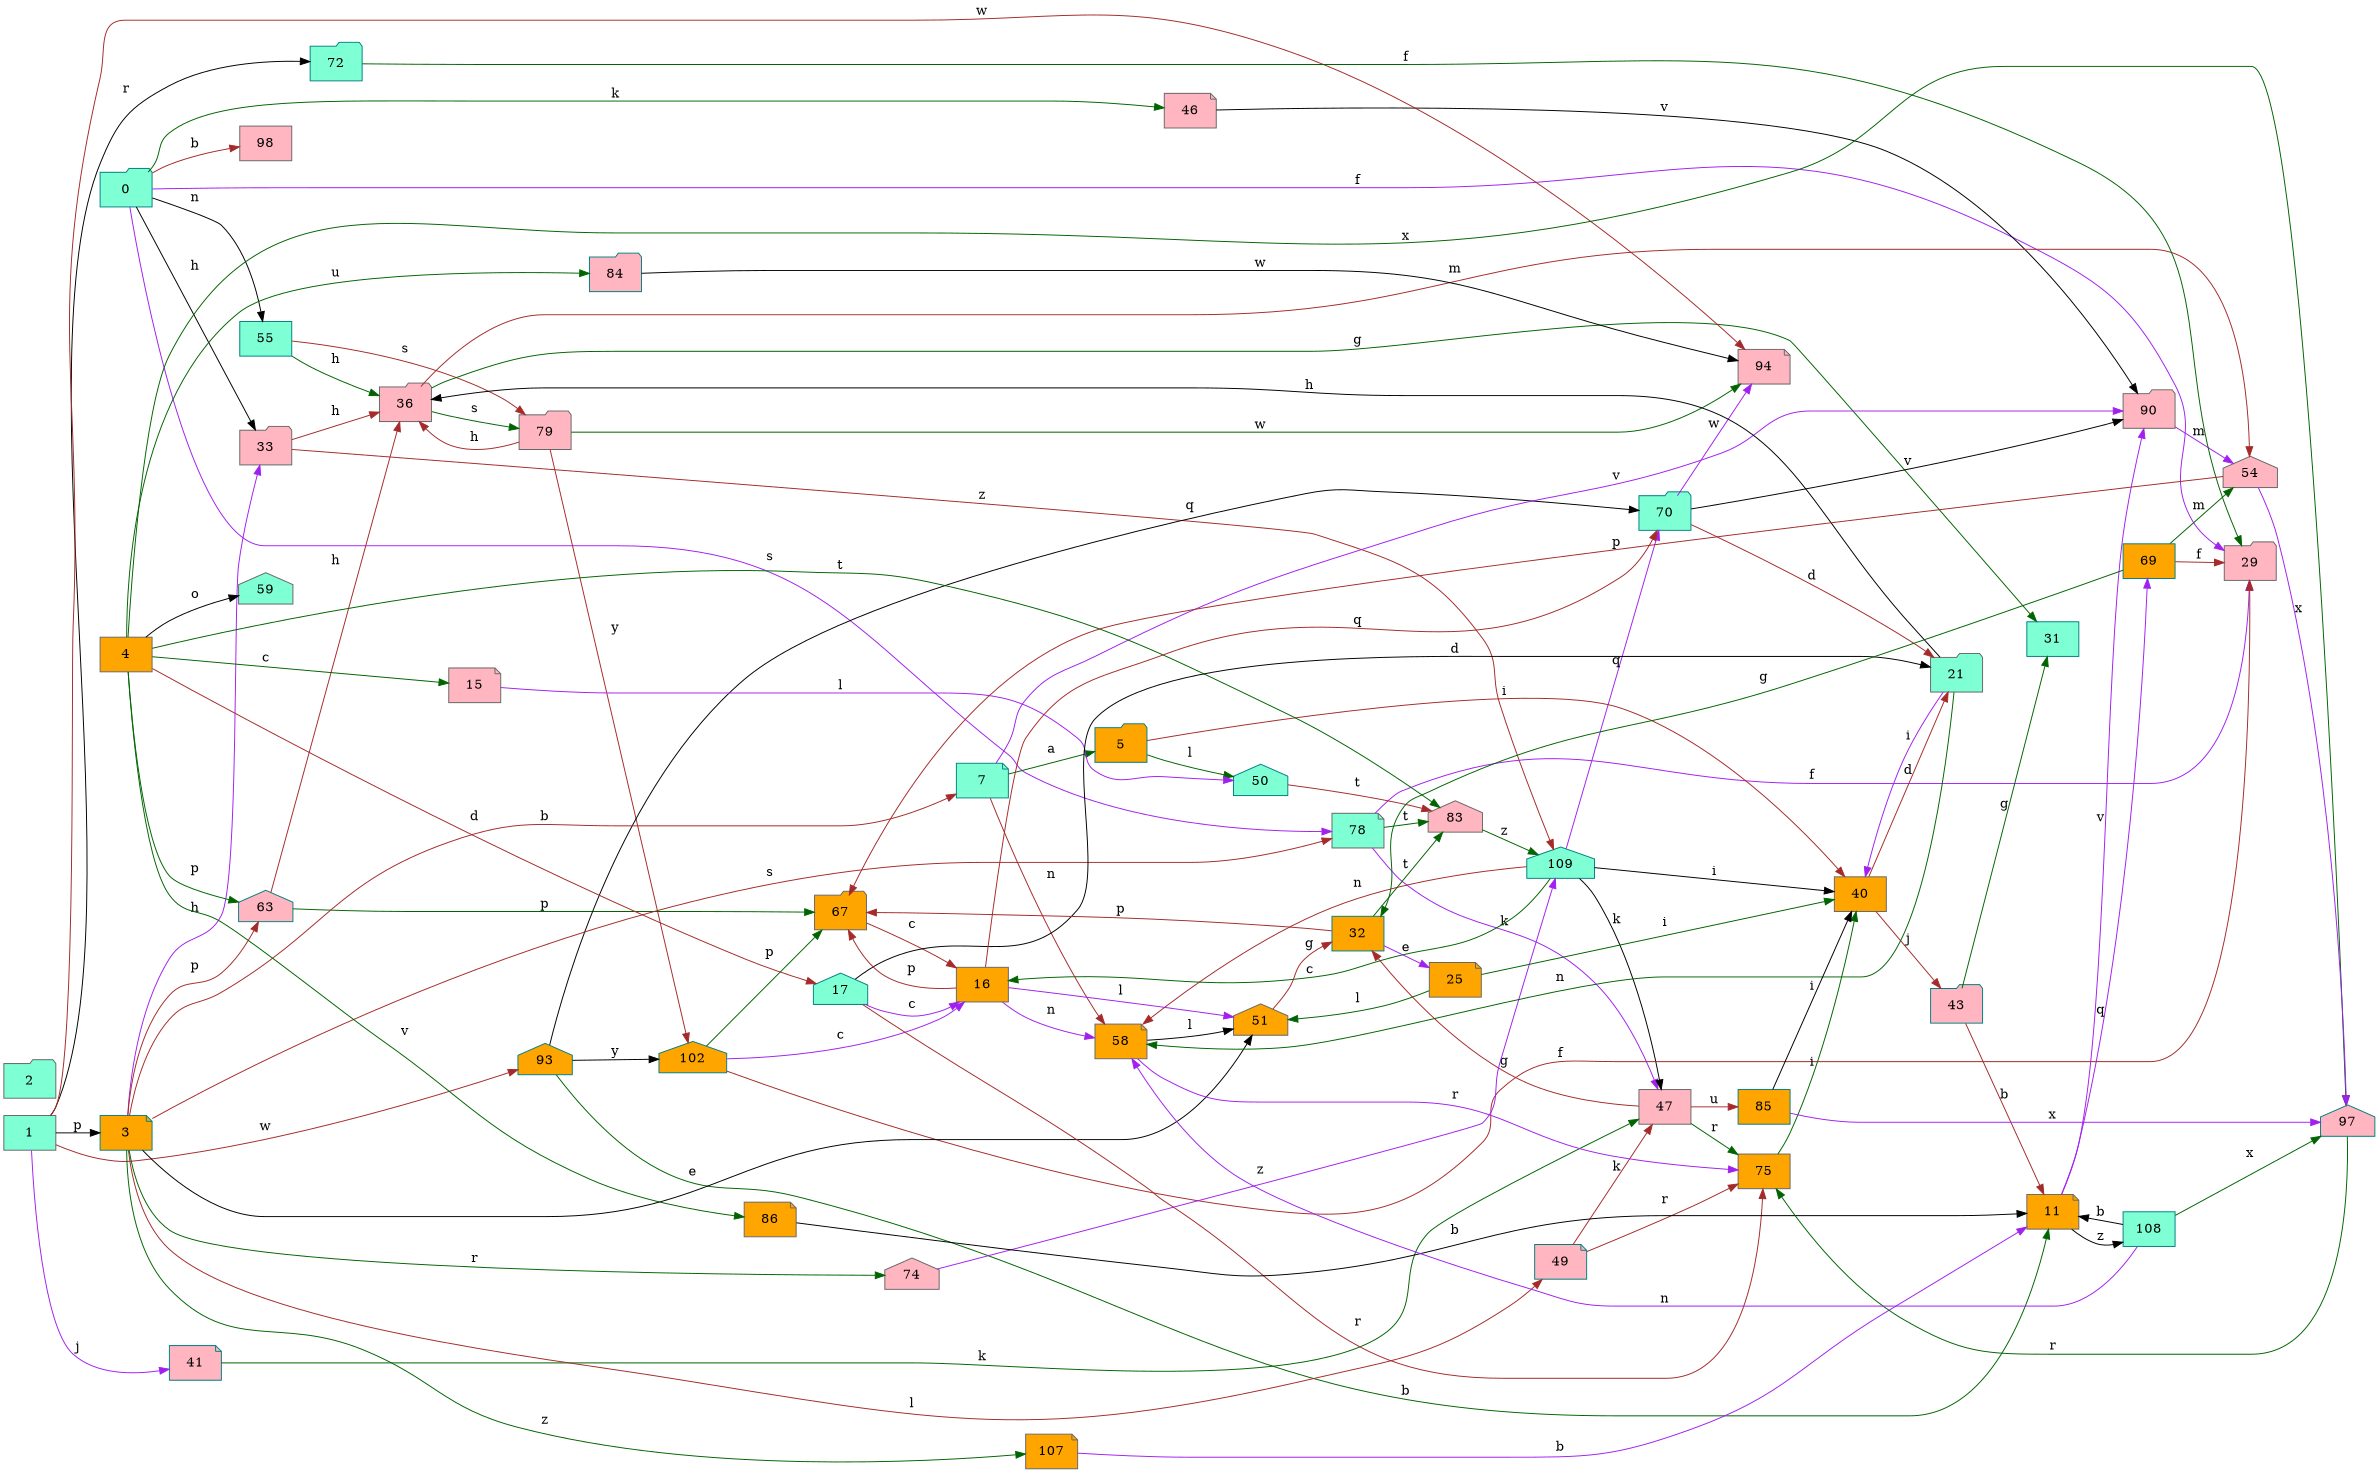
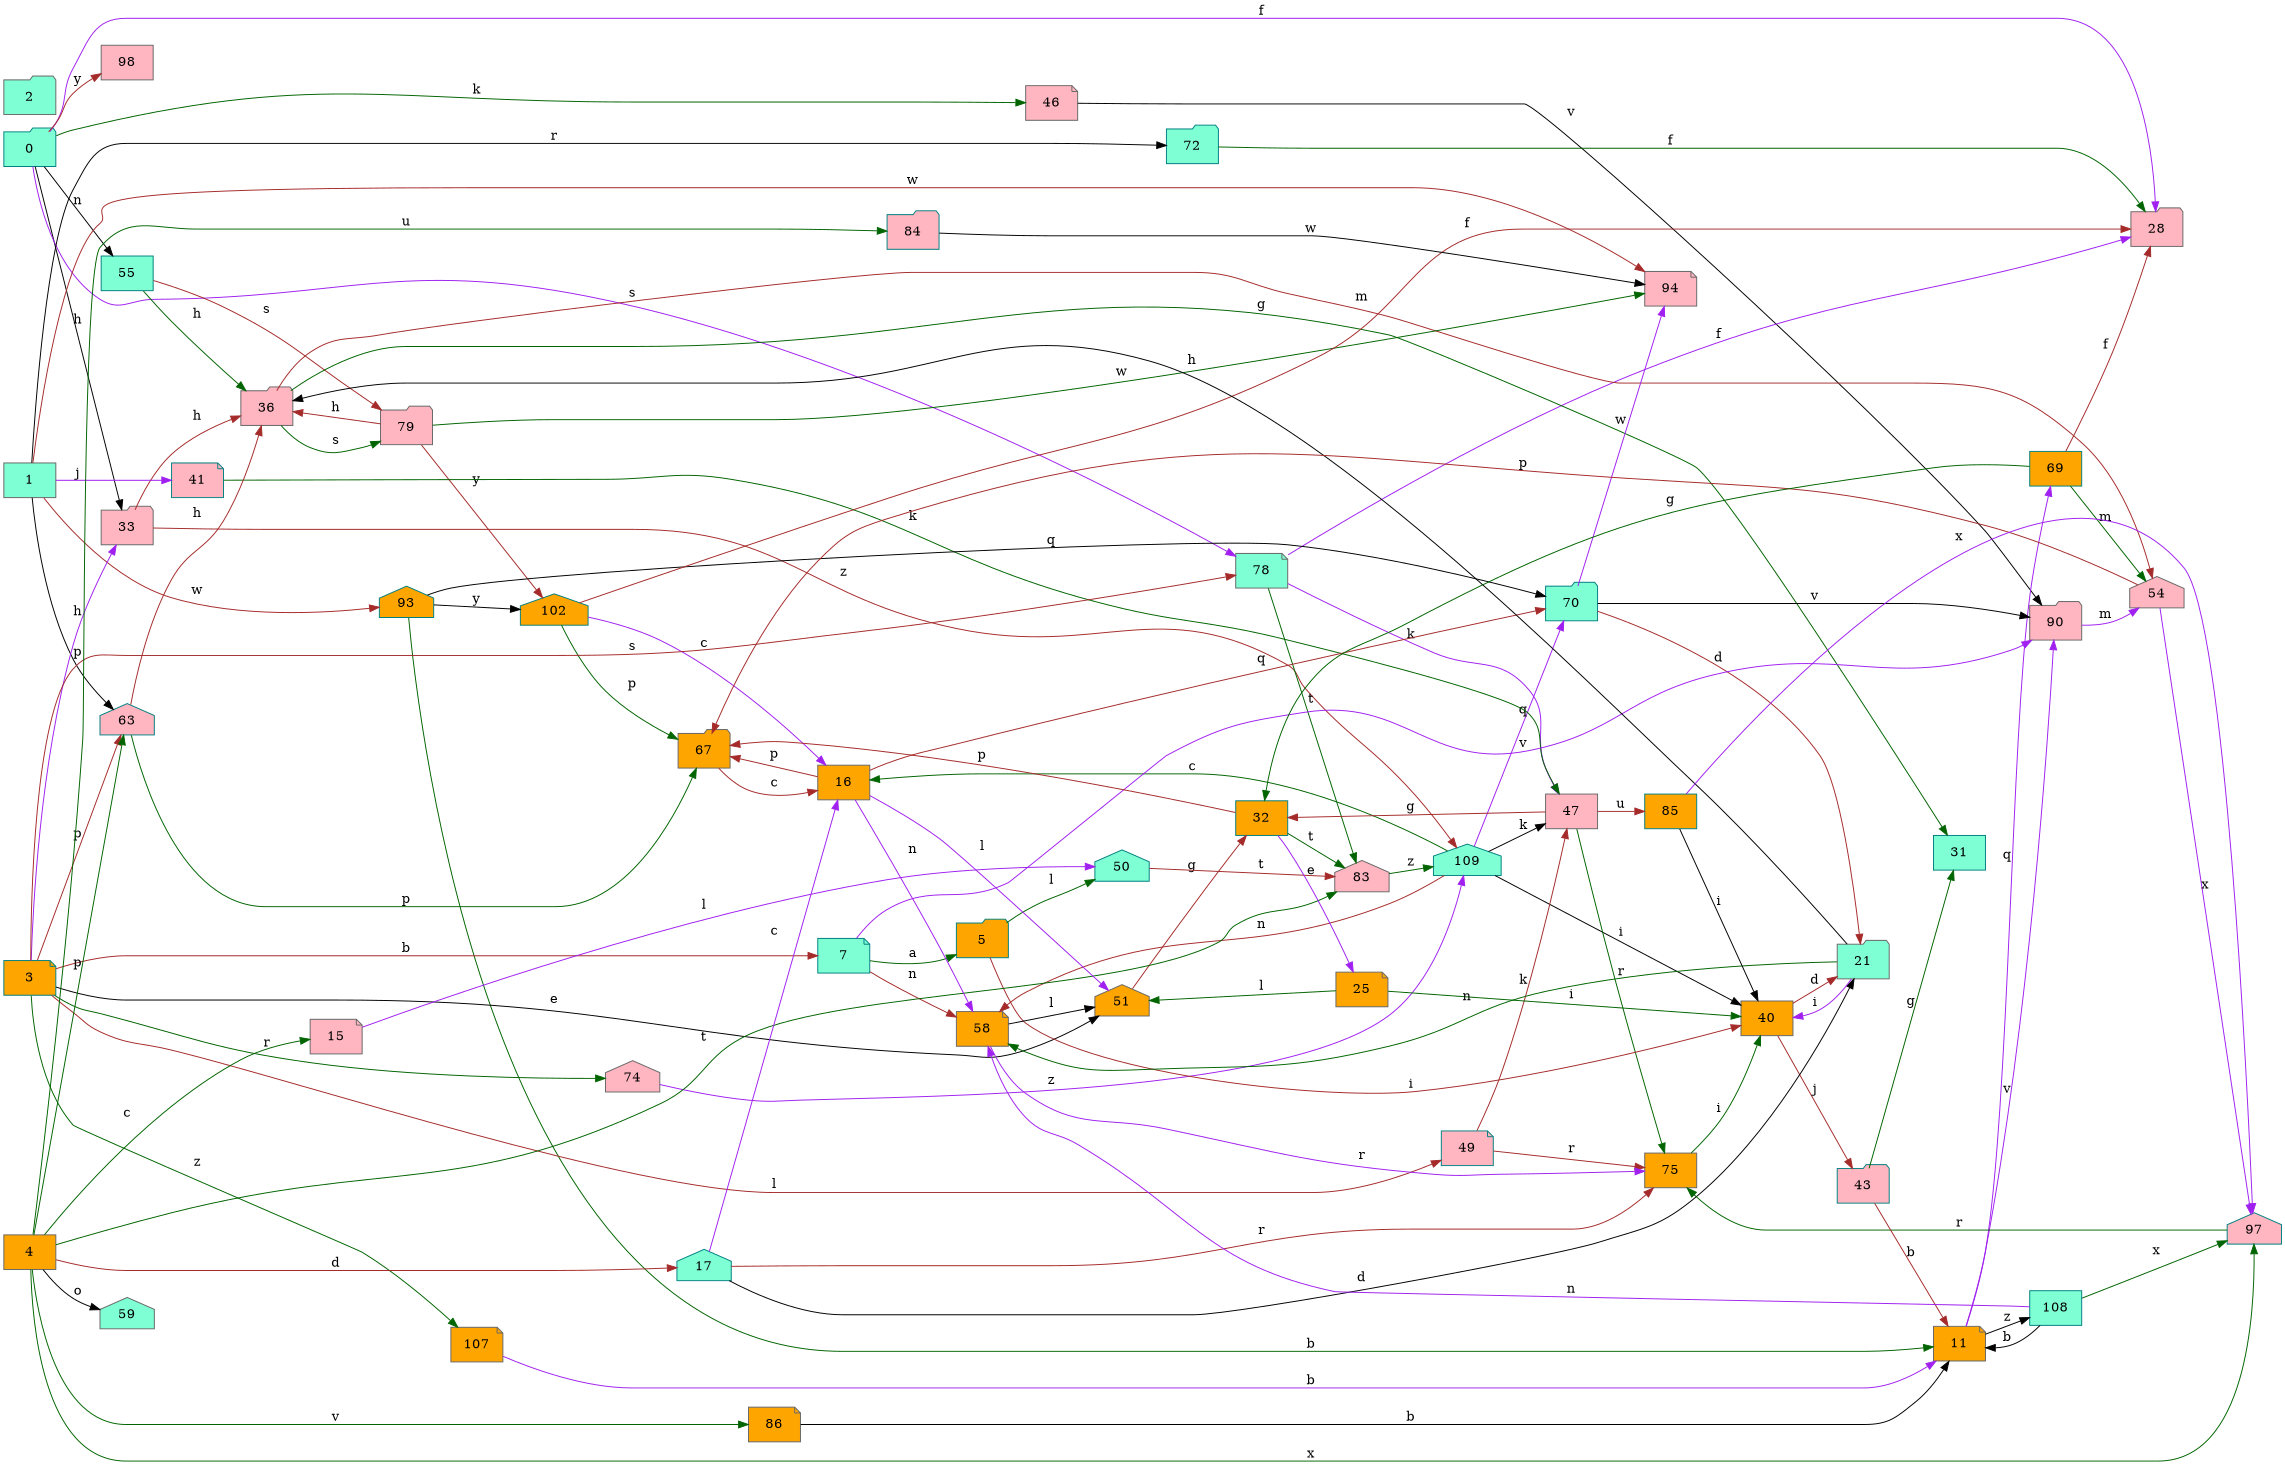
(195, 144) -> (78, 79)
(2250, 563) -> (2157, 229)
(73, 1133) -> (53, 607)
